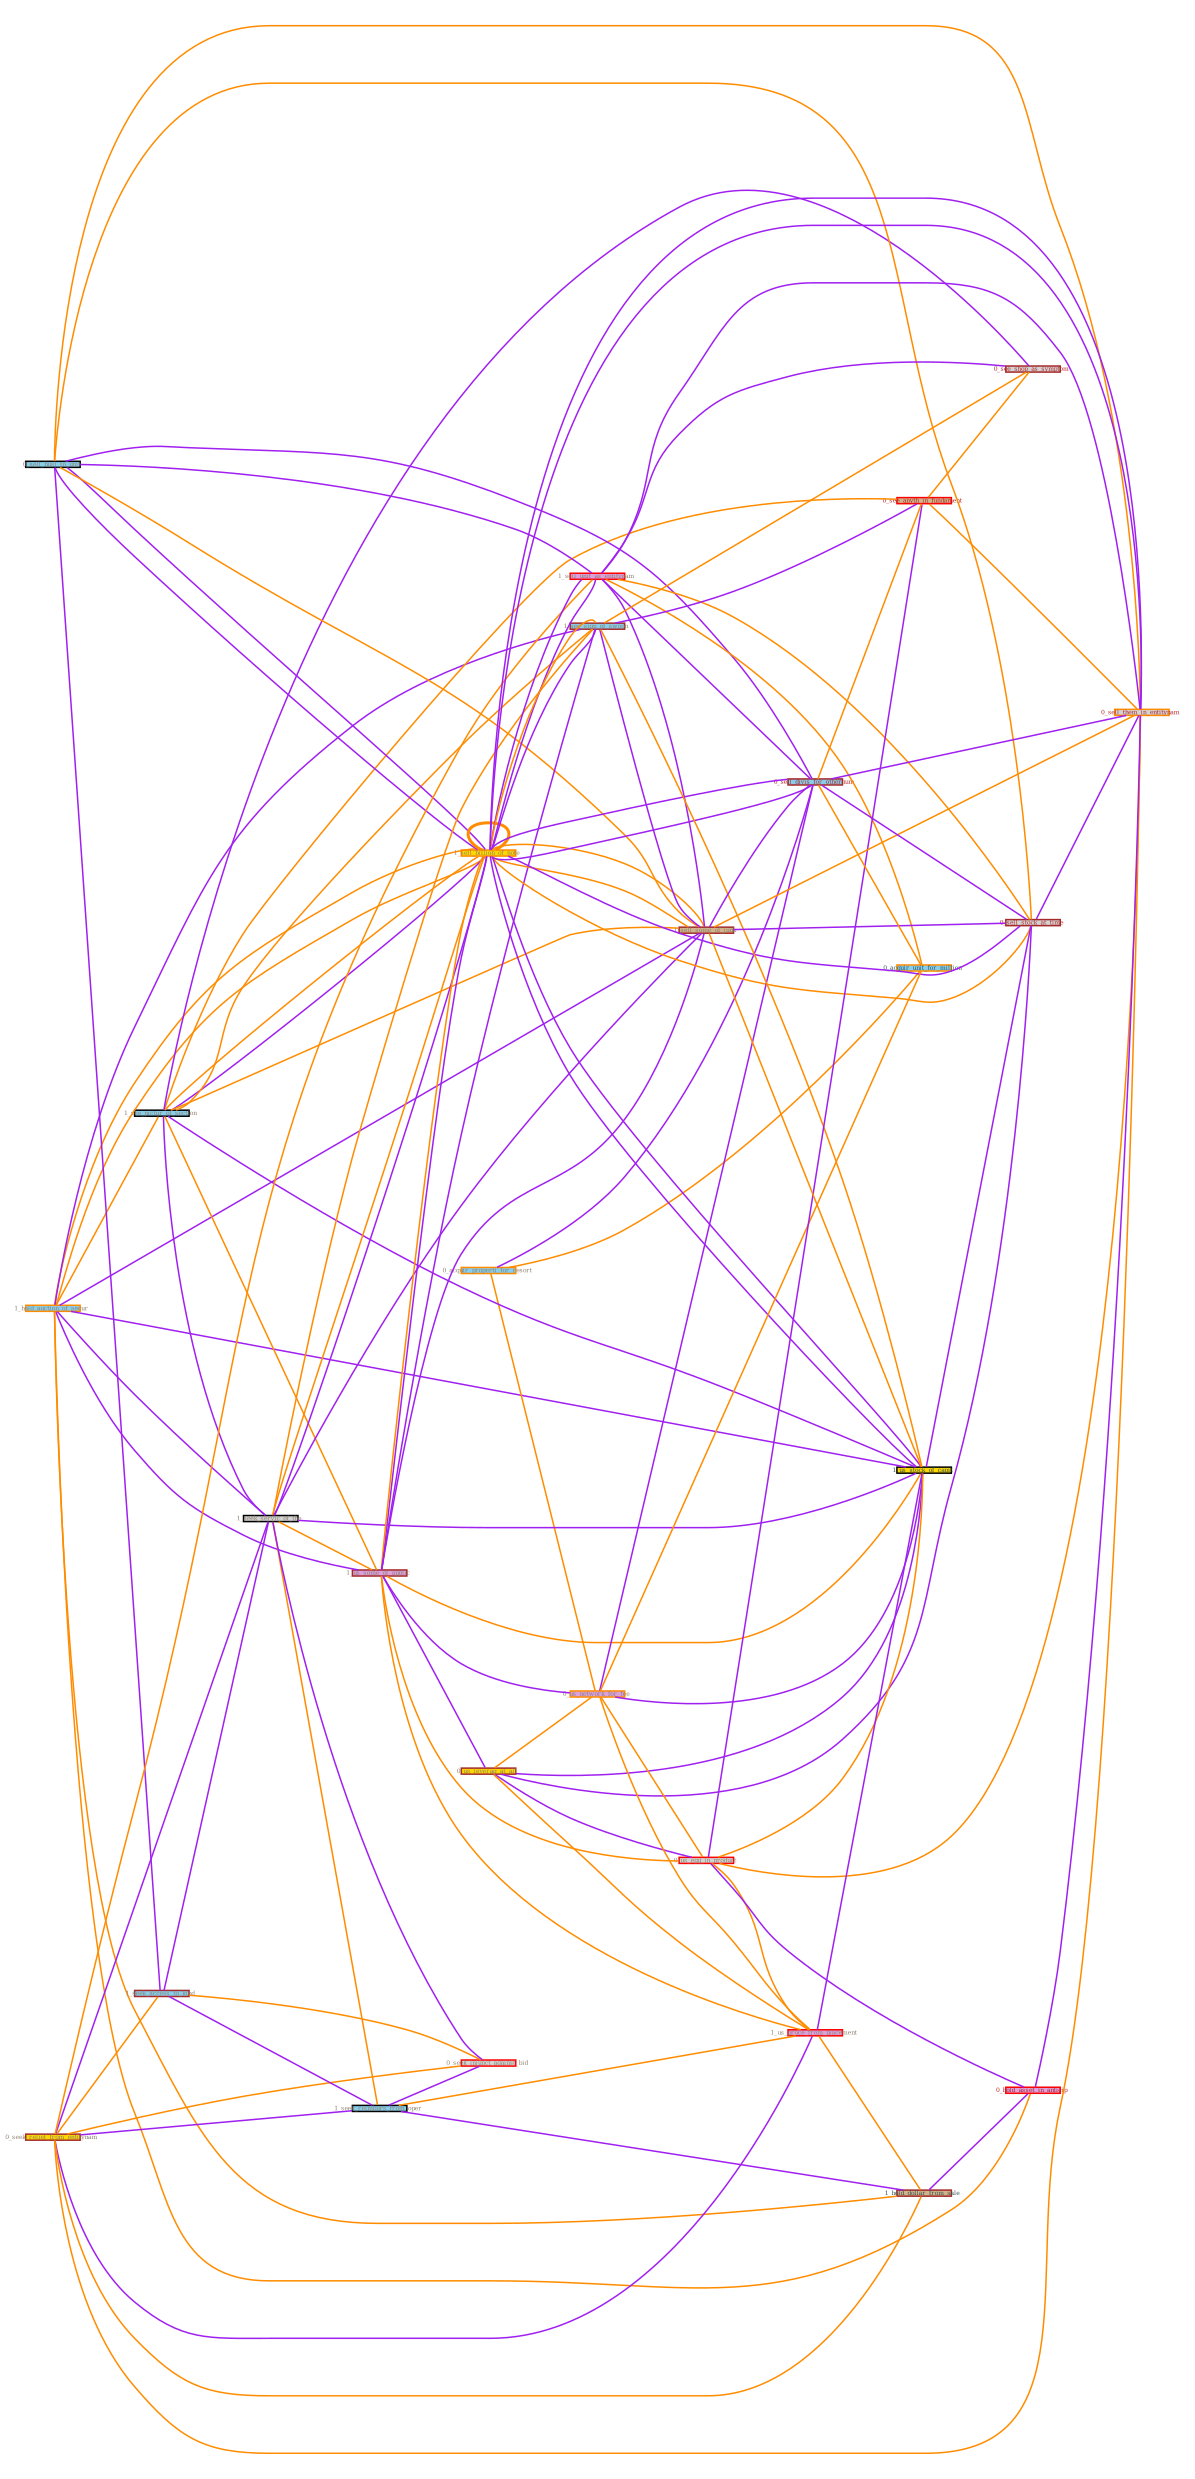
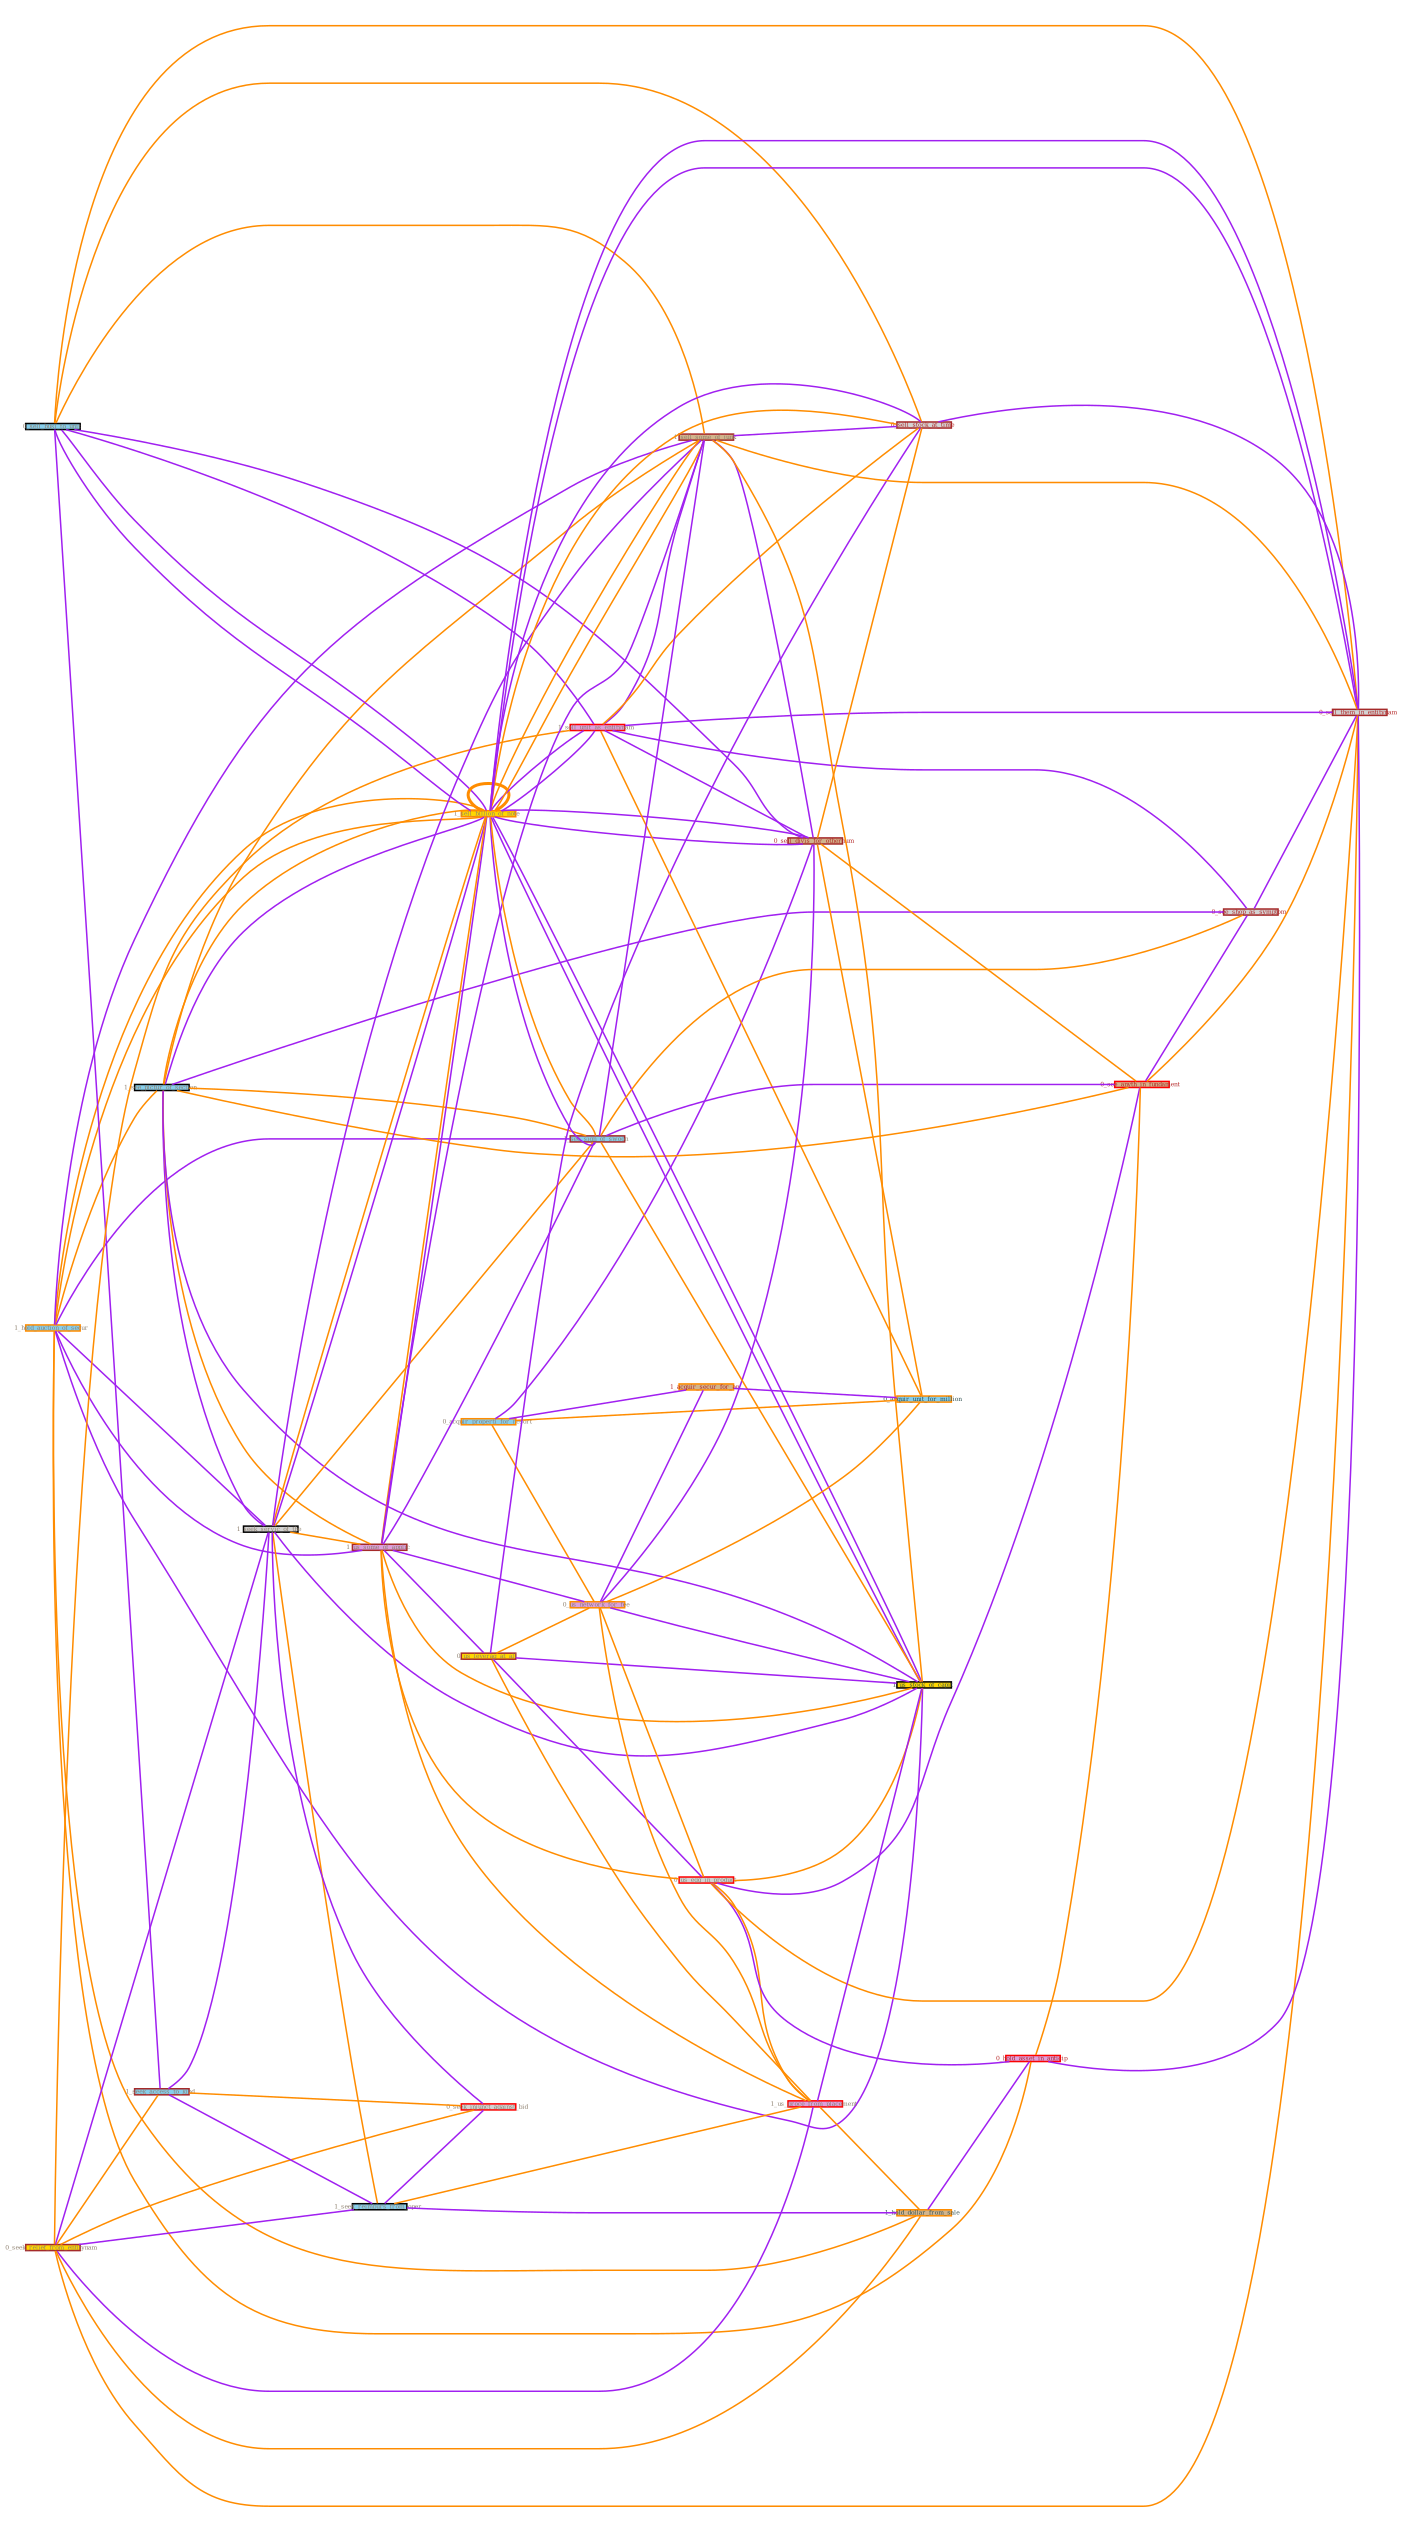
(979, 435) -> (1196, 998)
(1142, 712) -> (1360, 712)
(979, 747) -> (1305, 812)
(815, 782) -> (815, 841)
(924, 852) -> (870, 633)
(979, 1196) -> none
none -> (706, 1387)
none -> (1111, 1574)
(924, 2193) -> (924, 2213)
